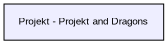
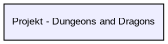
(84, 22) -> (84, 22)
